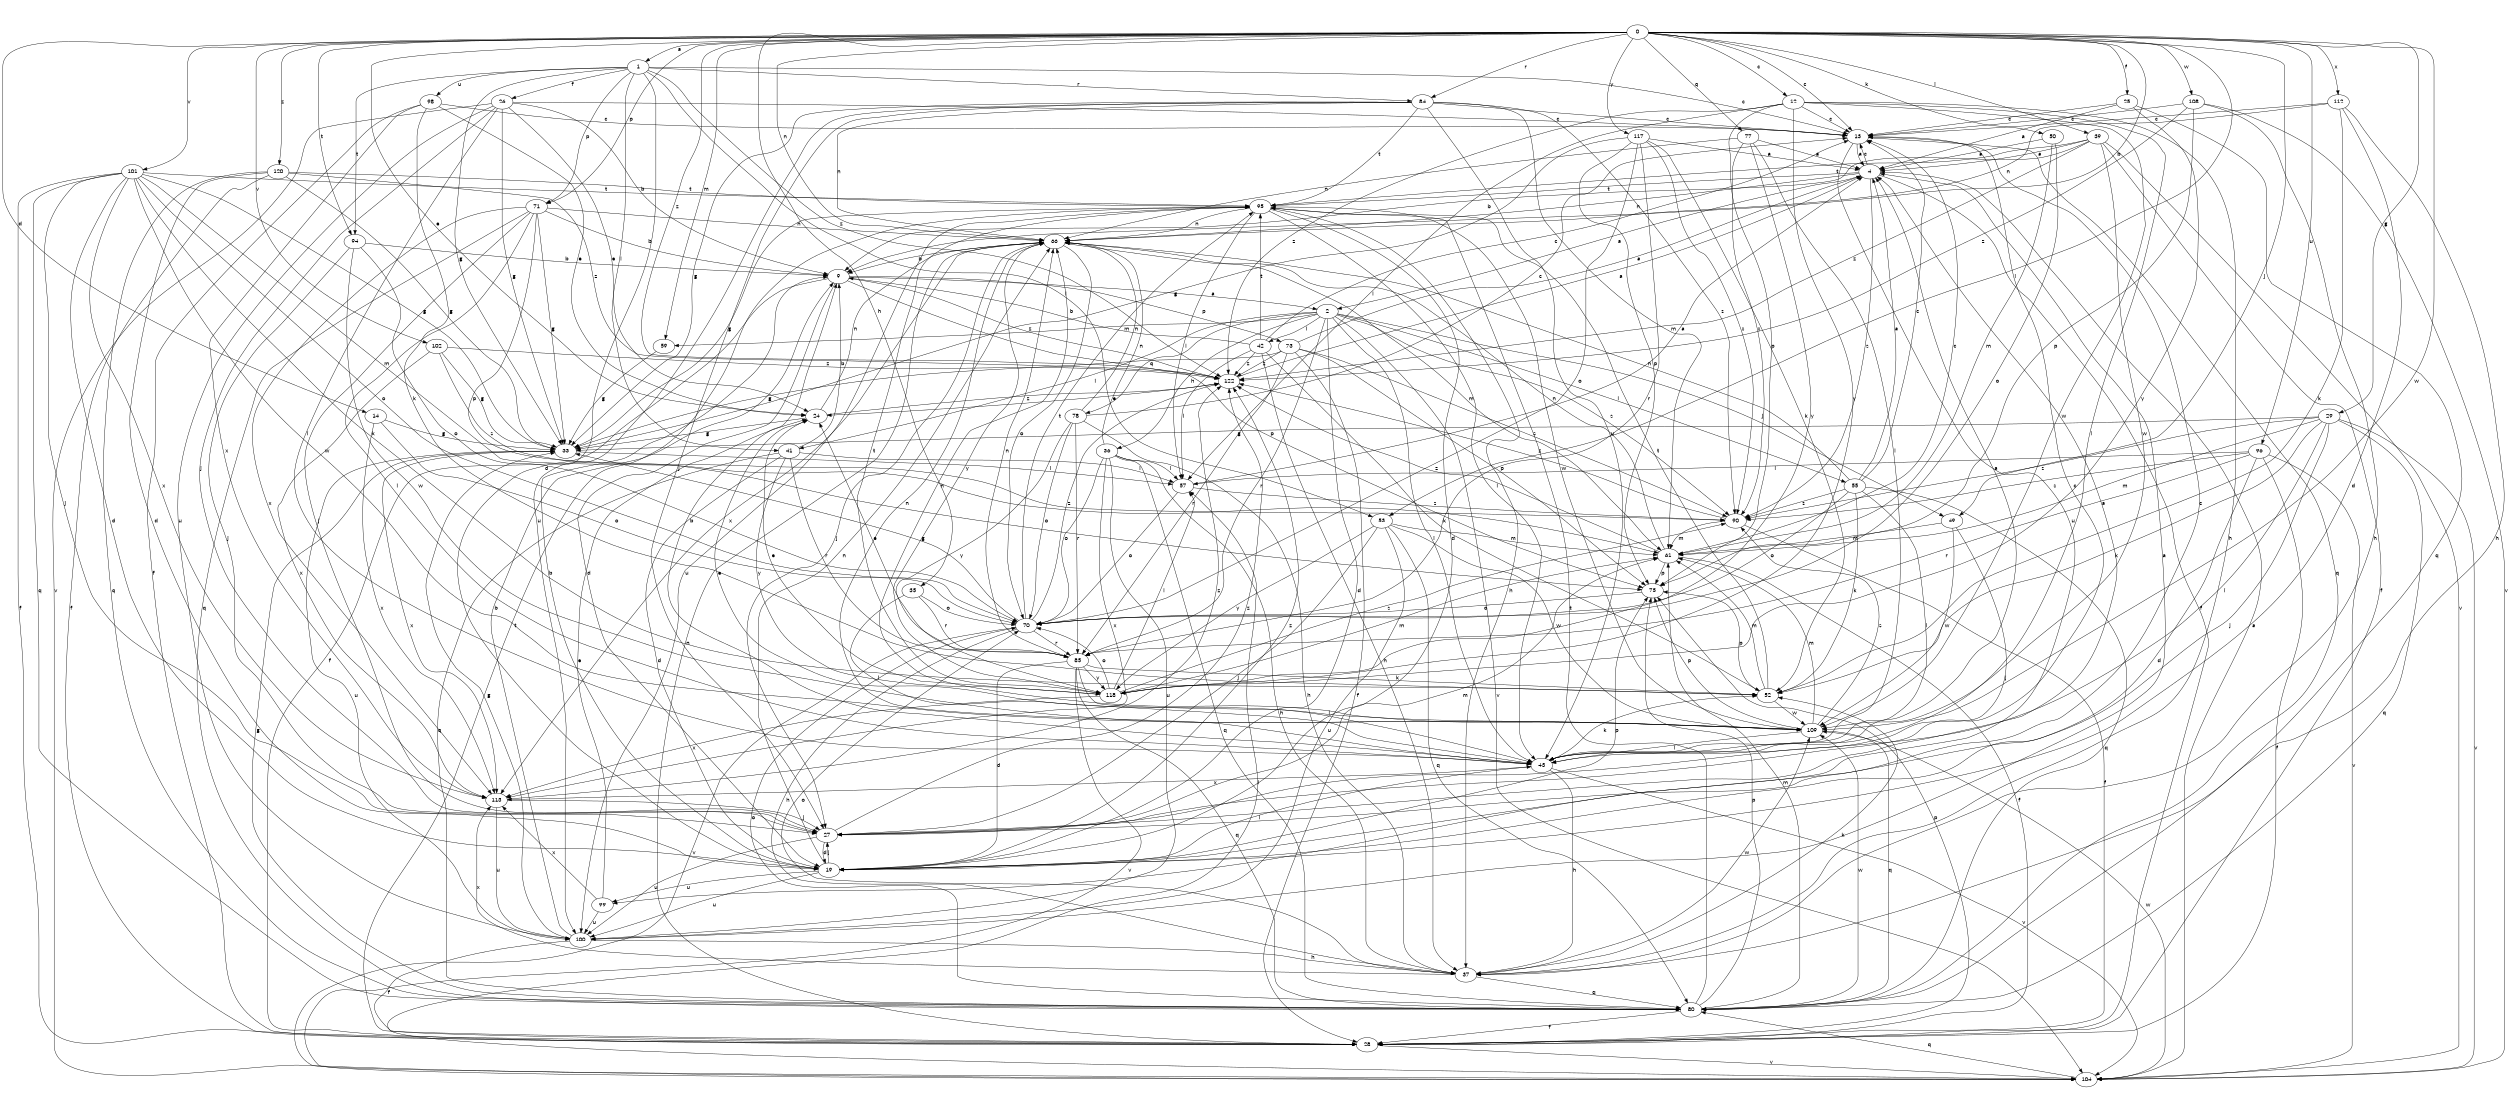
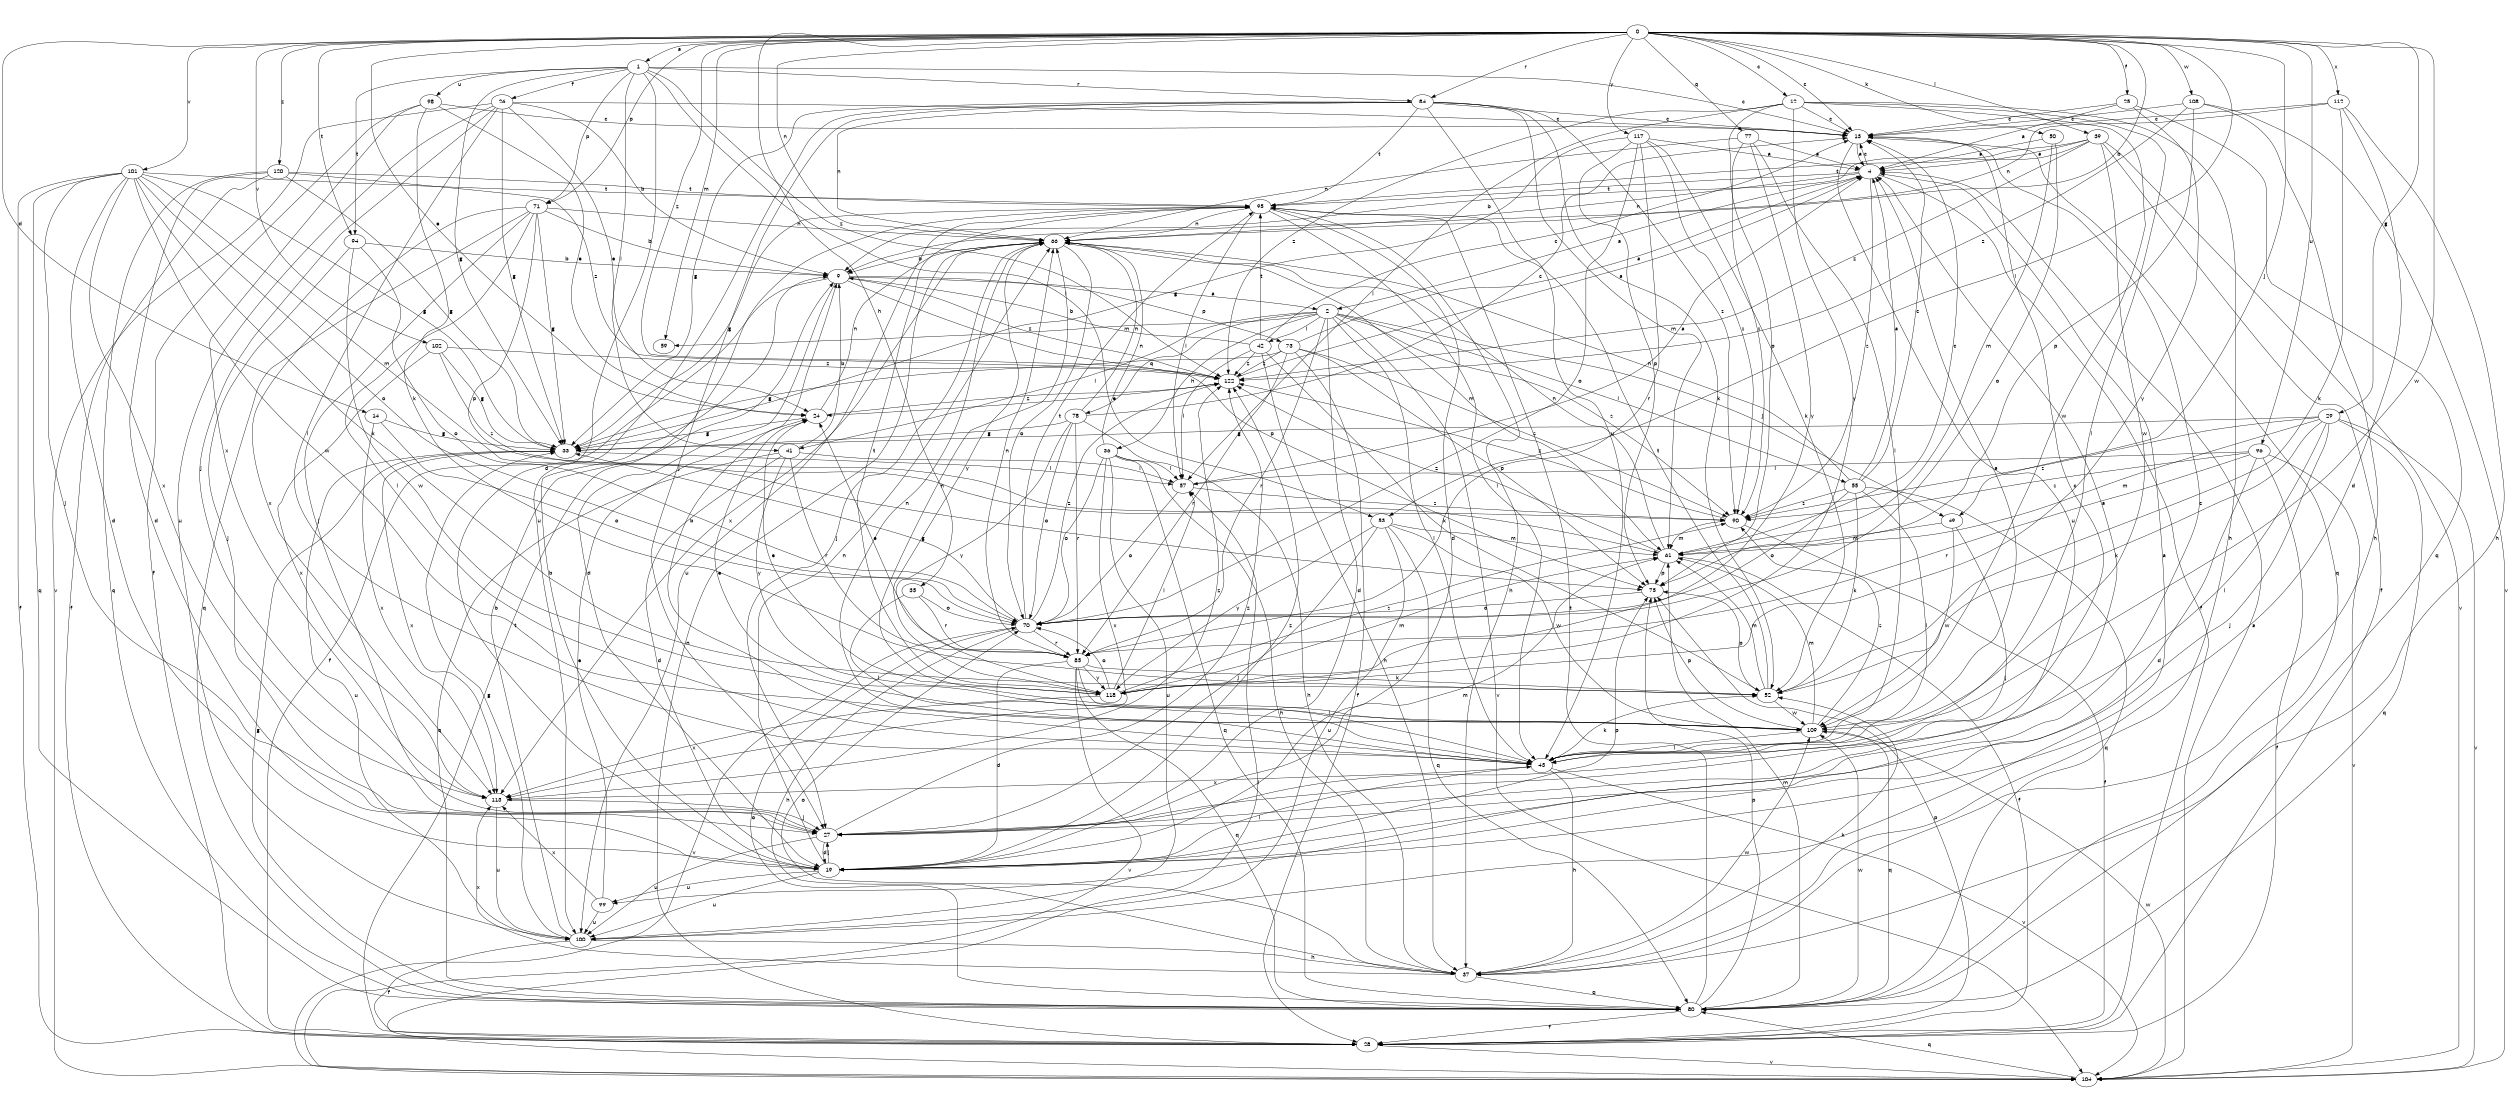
none -> (1682, 311)
(607, 390) -> (861, 438)
(1553, 435) -> none
